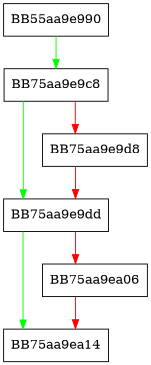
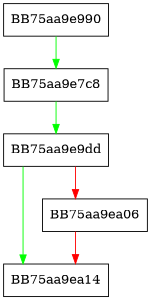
(56, 20) -> (56, 20)
(56, 85) -> (56, 85)
(95, 150) -> none
